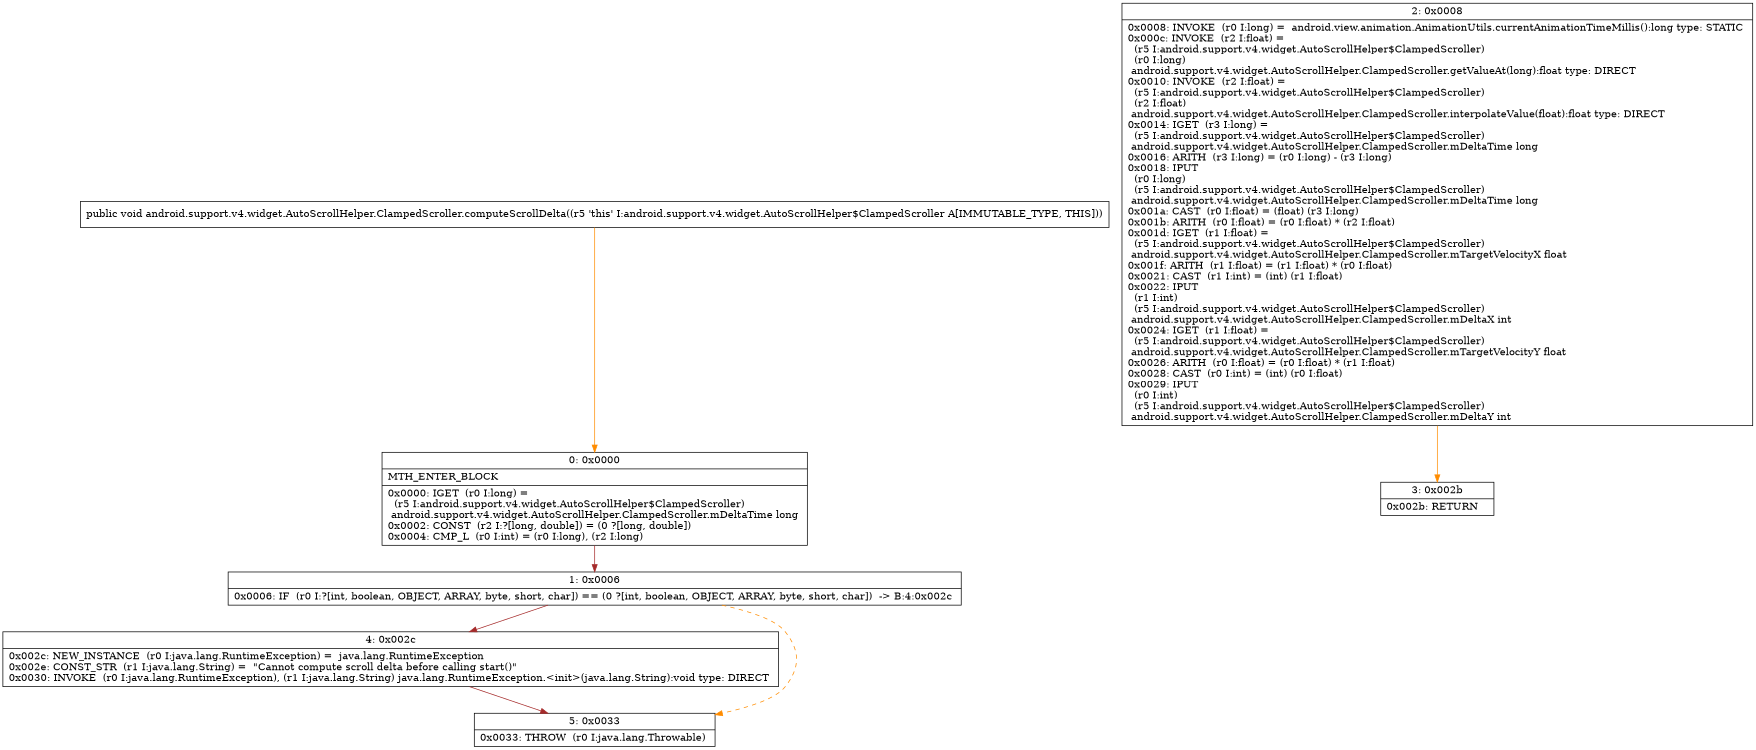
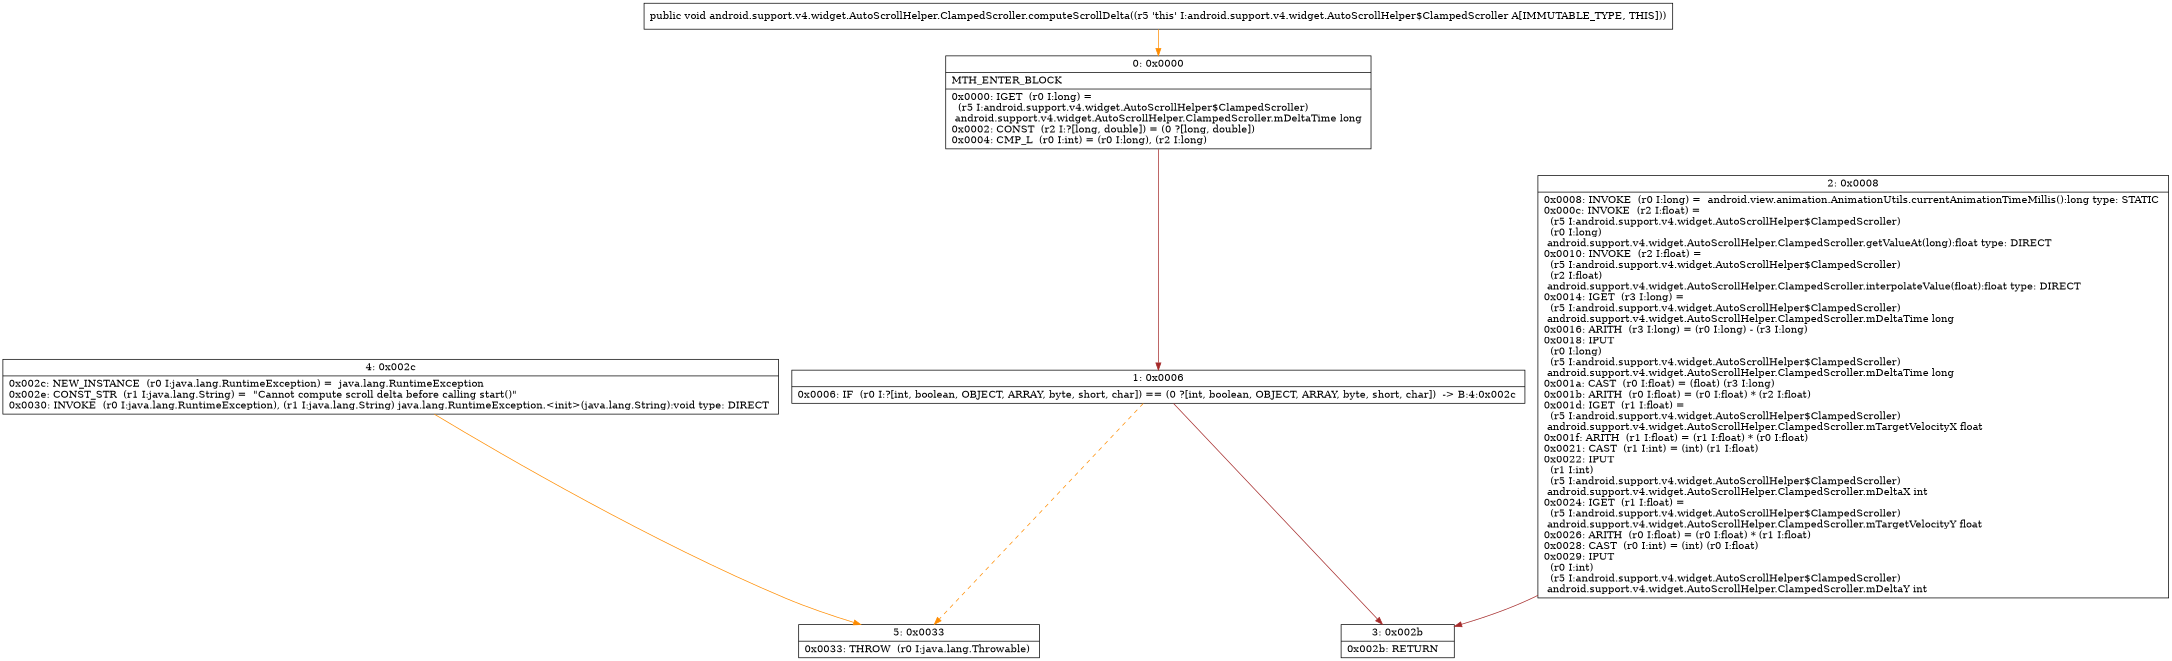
(1437, 450) -> (1500, 611)
(512, 617) -> (1275, 511)
(505, 699) -> (639, 529)
